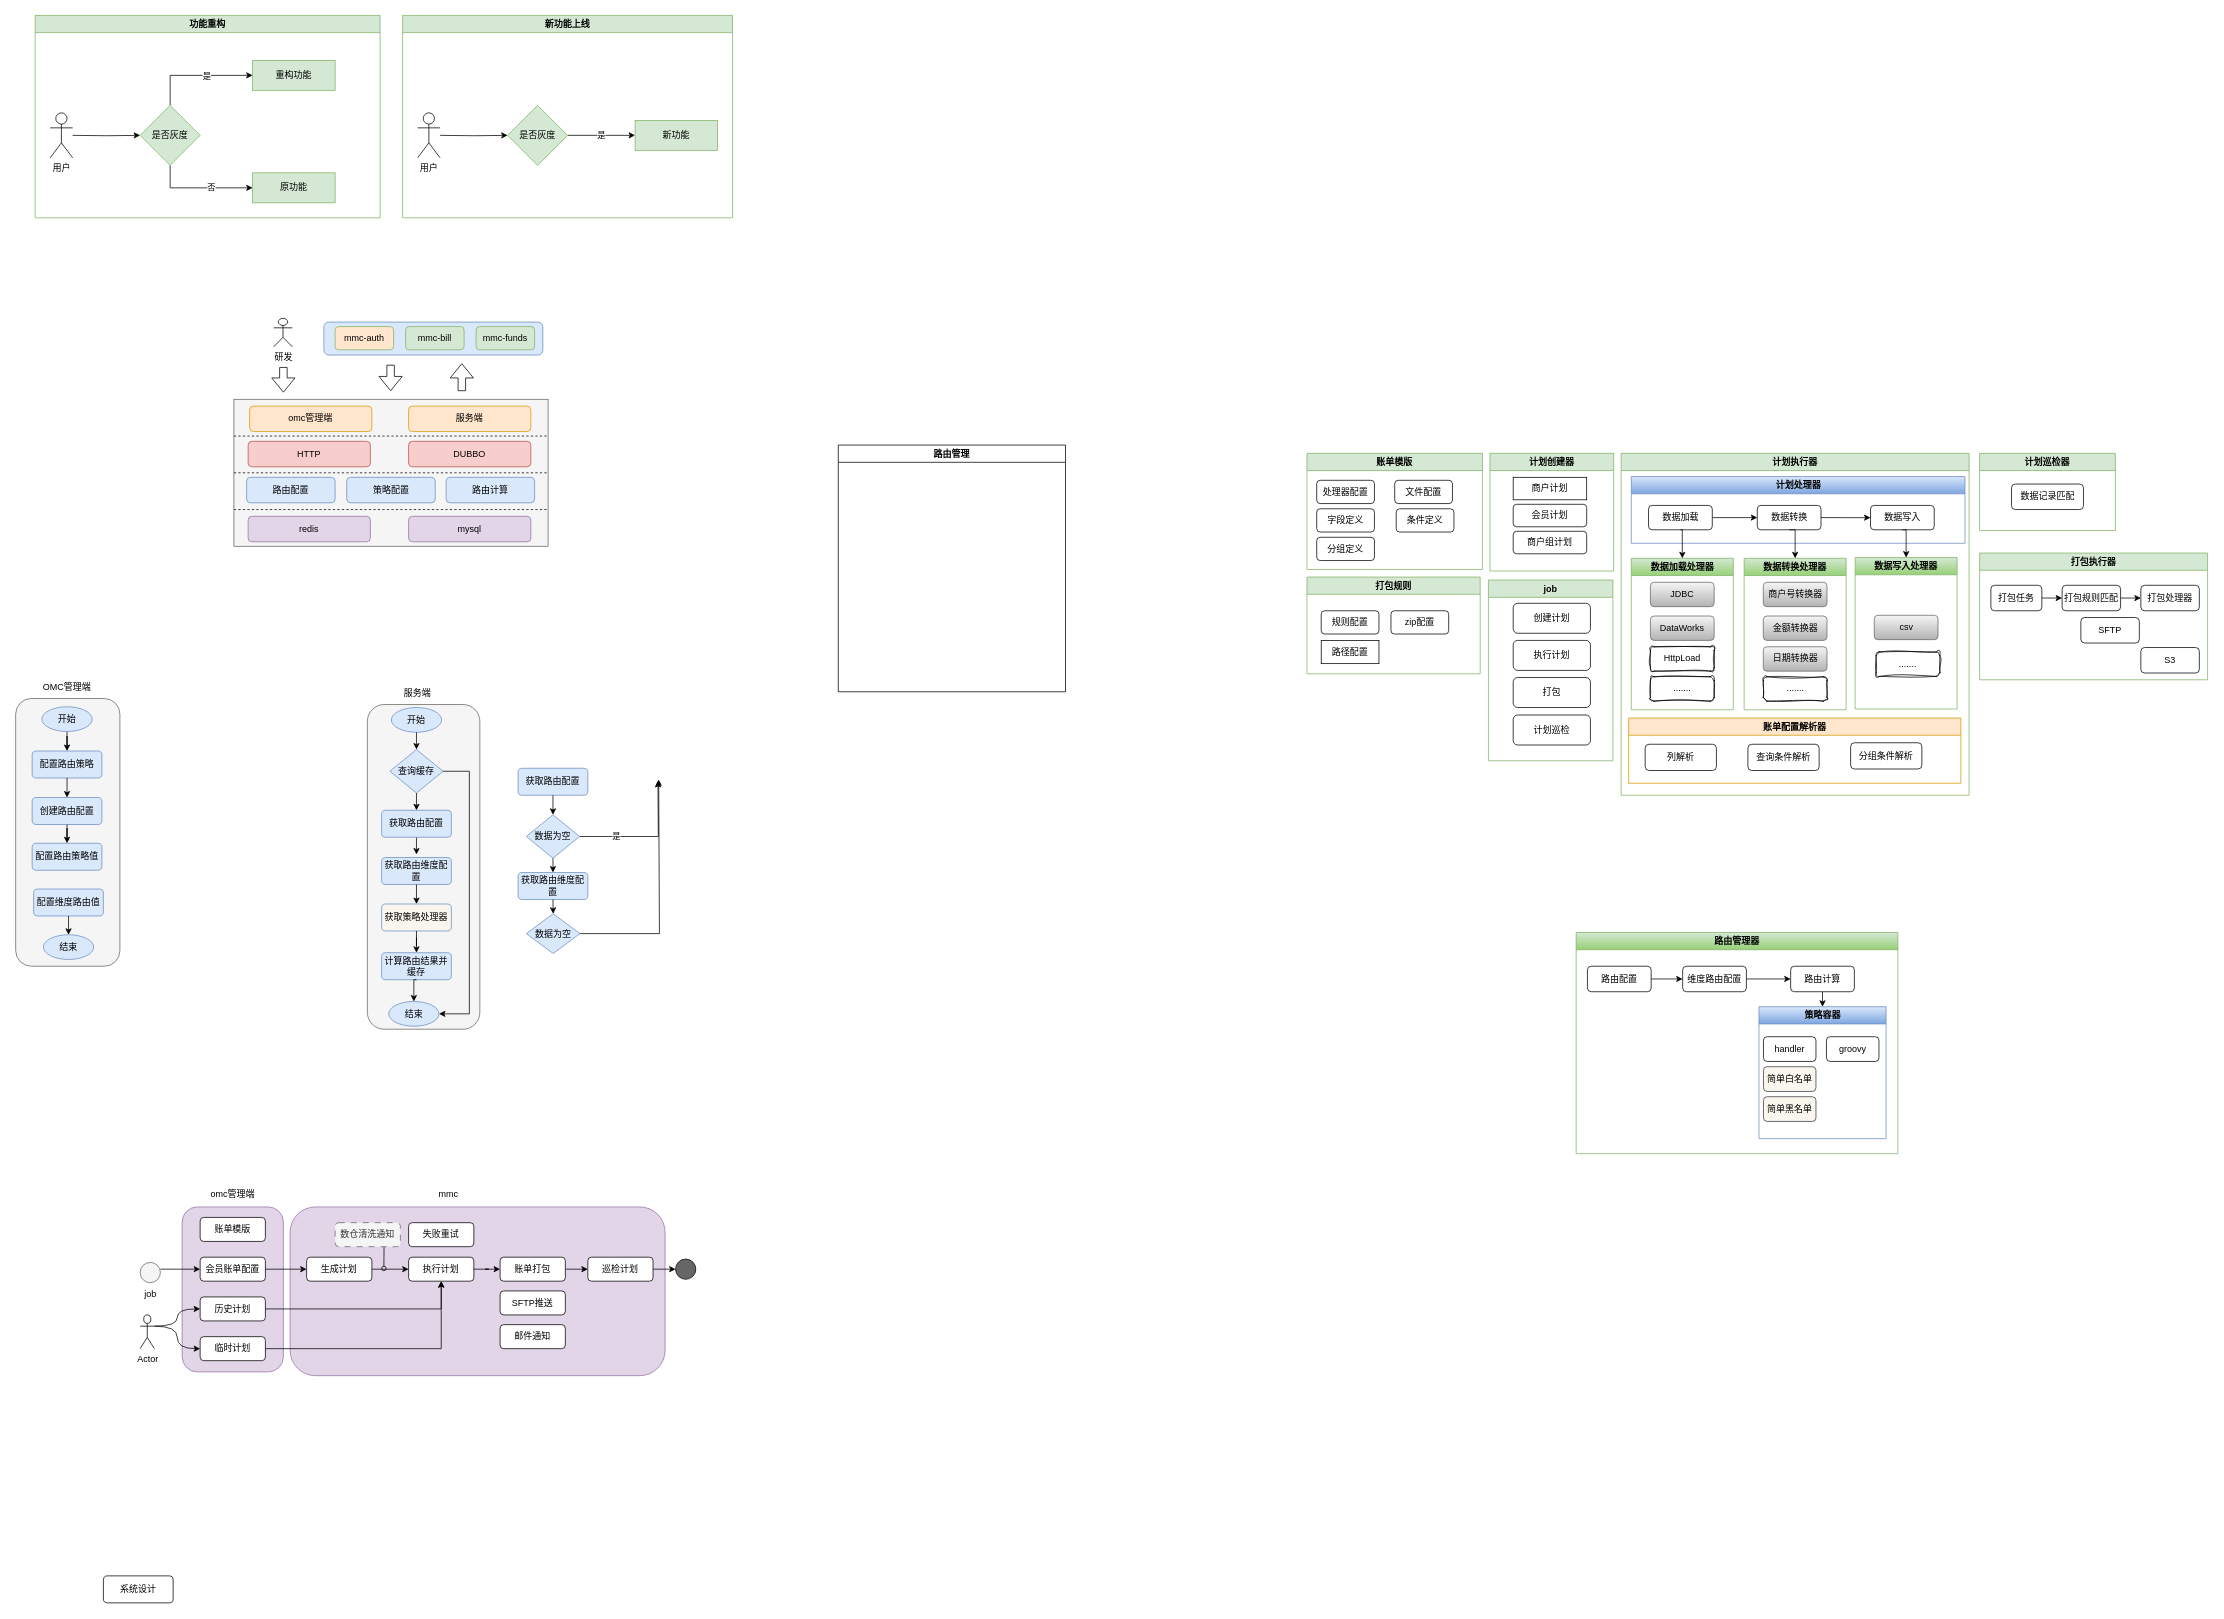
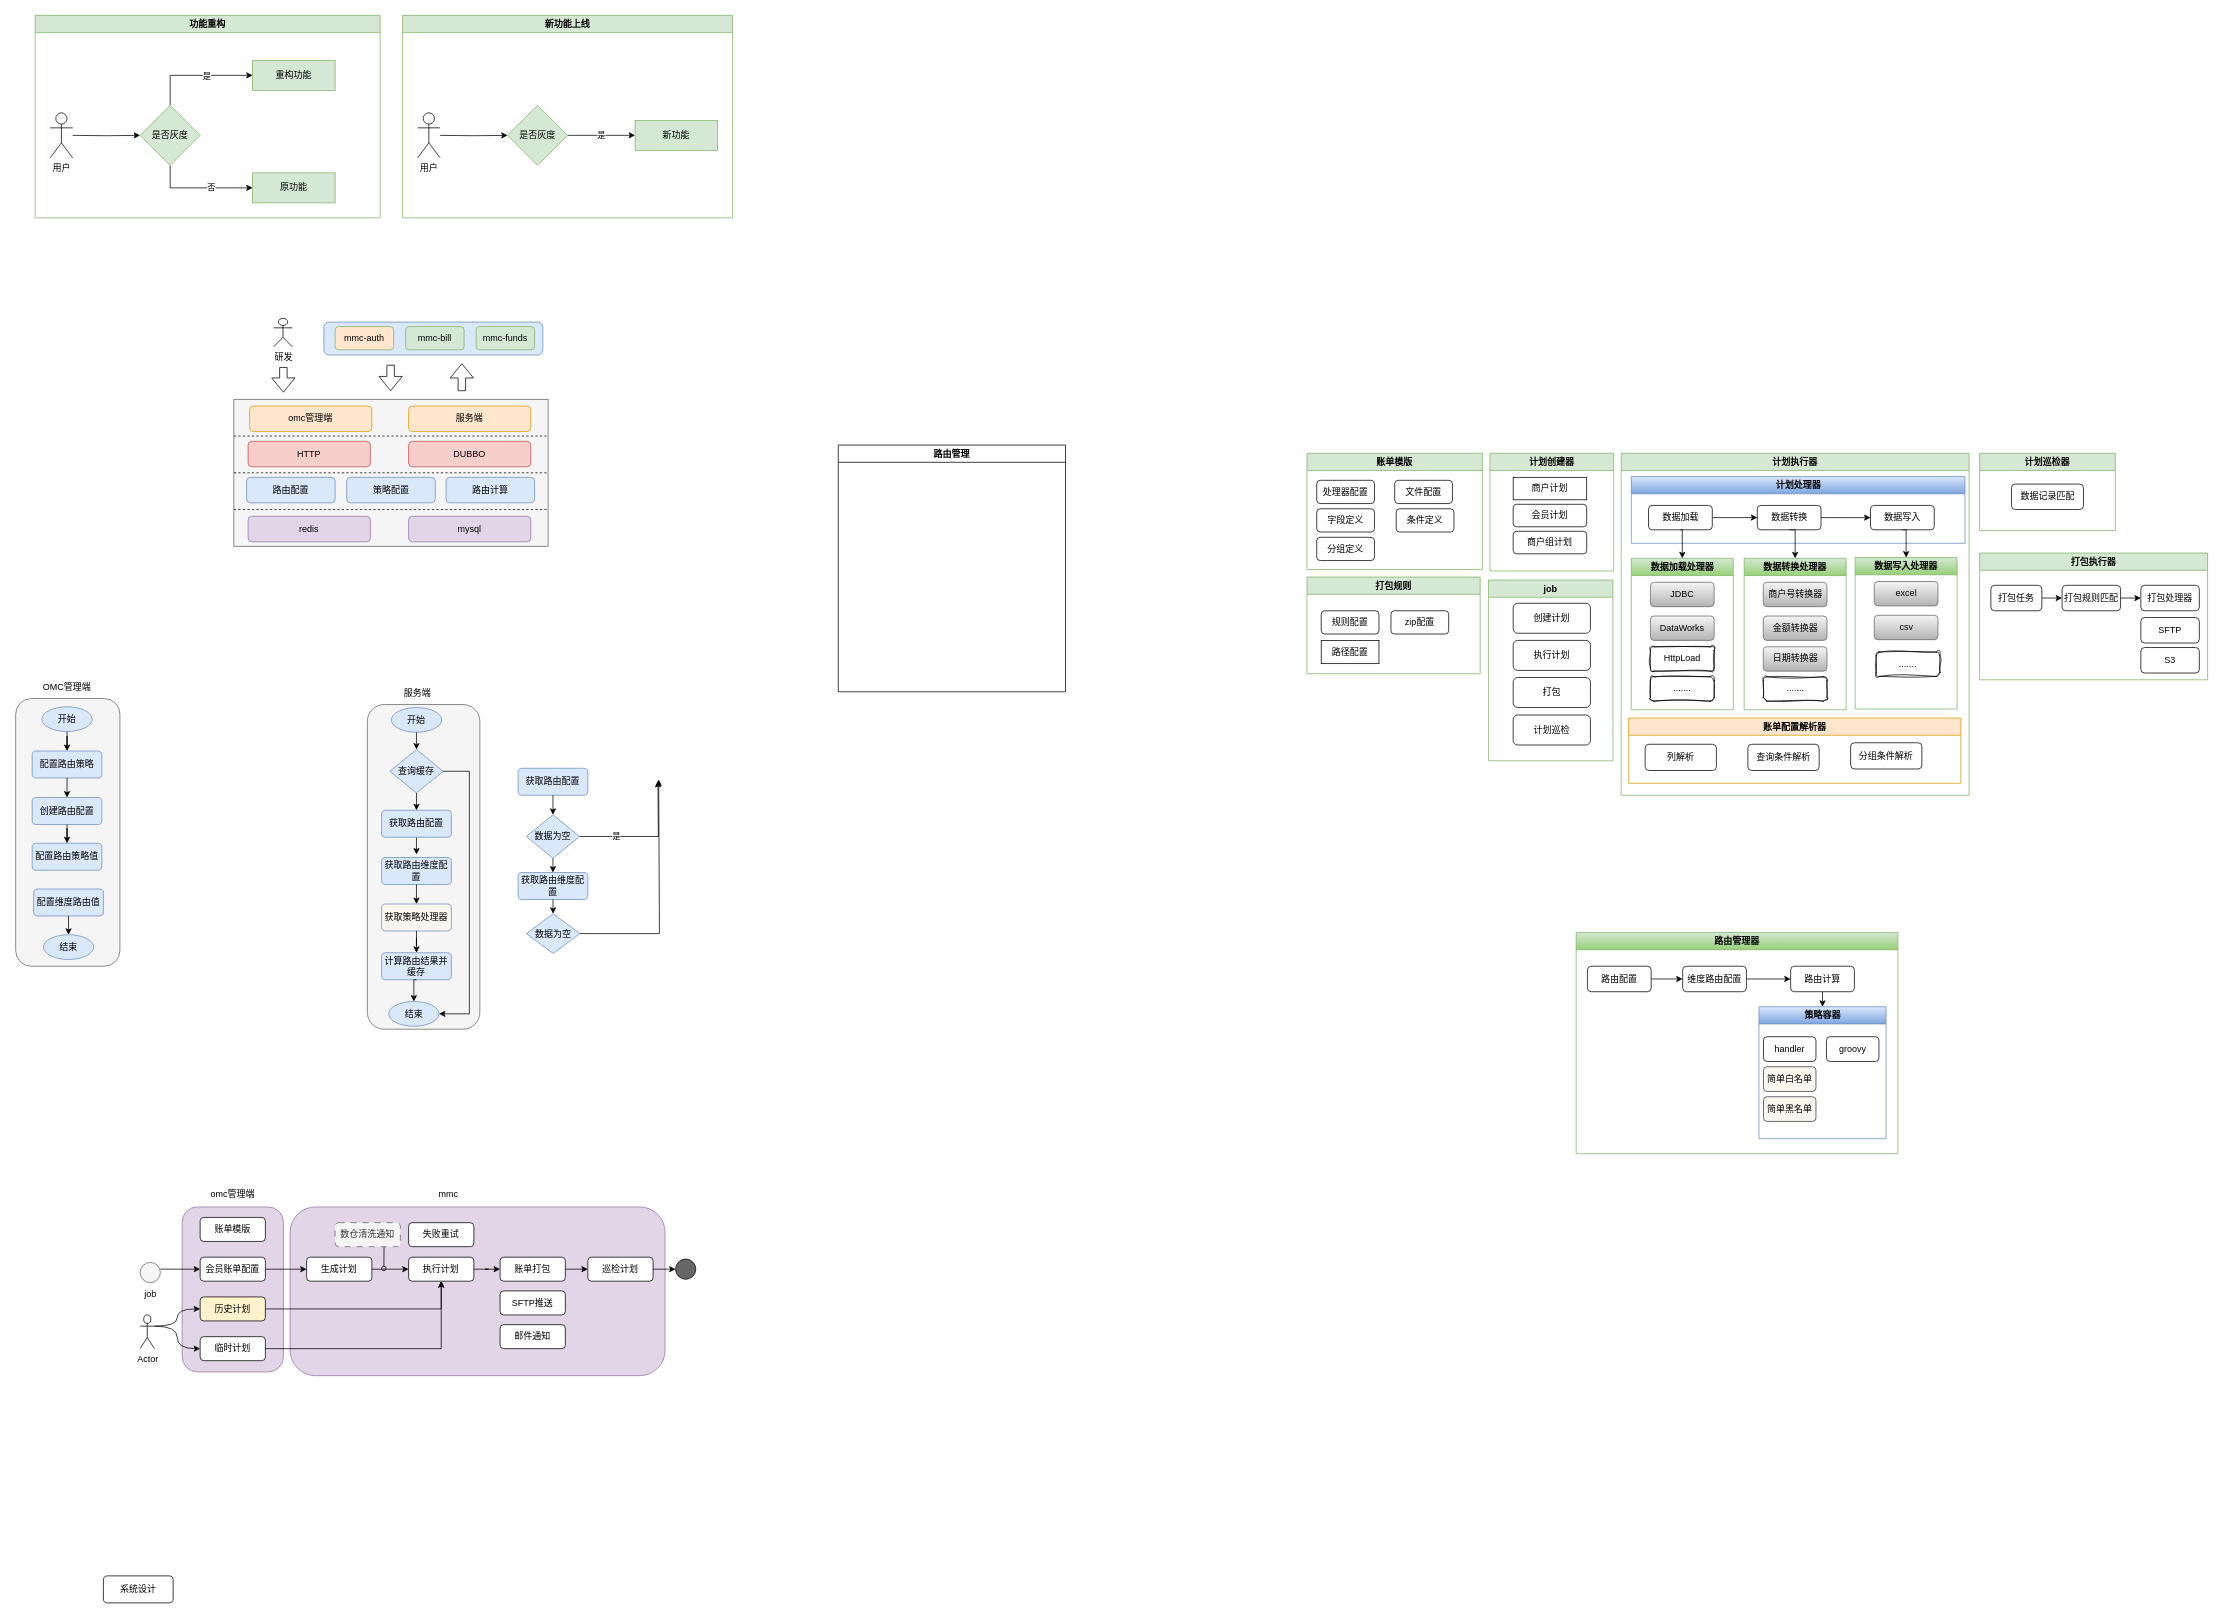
none -> (1906, 594)
(2110, 630) -> (2170, 630)
(233, 1309) -> (233, 1309)
